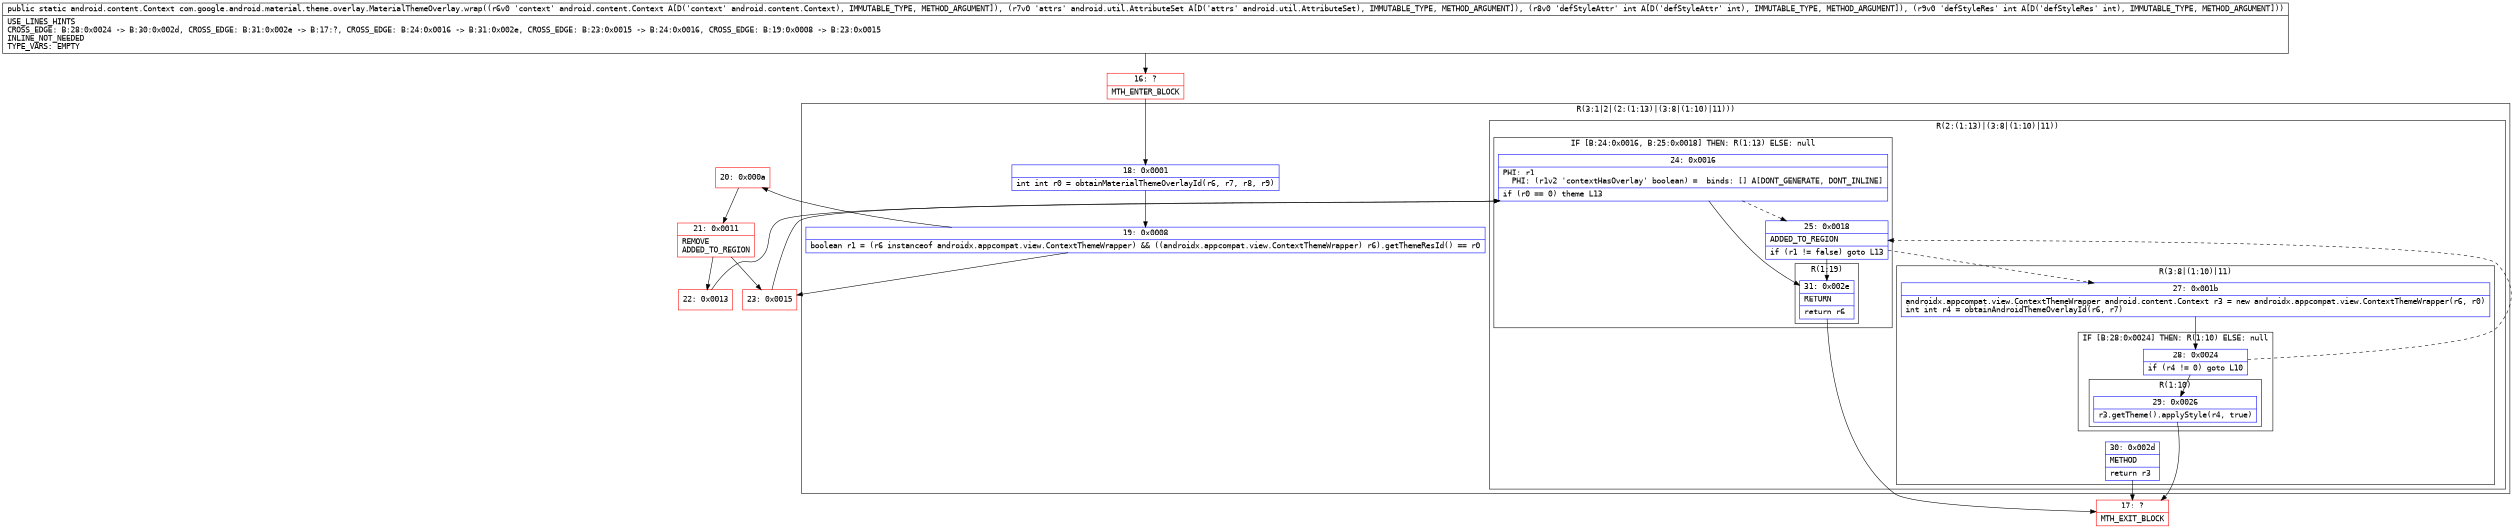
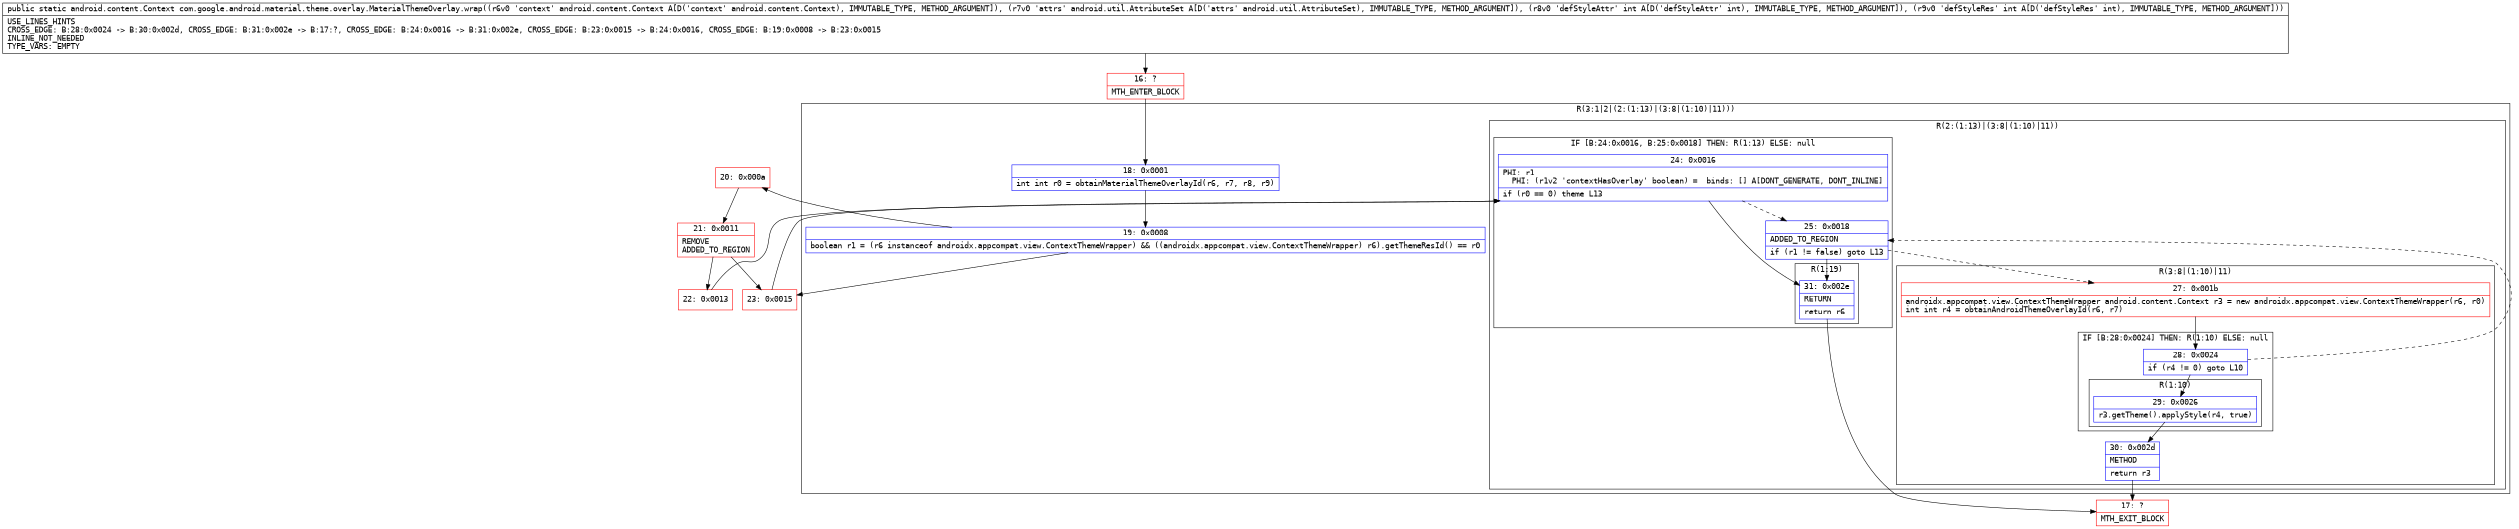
(2196, 300) -> (2196, 300)
(2178, 461) -> (2158, 430)
